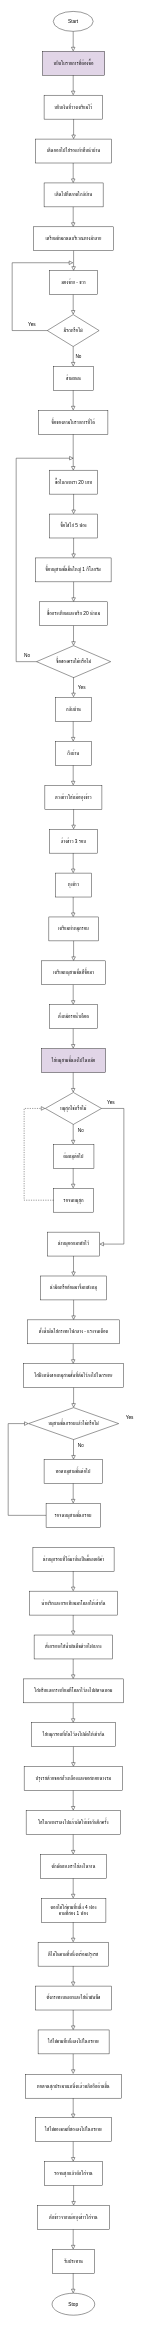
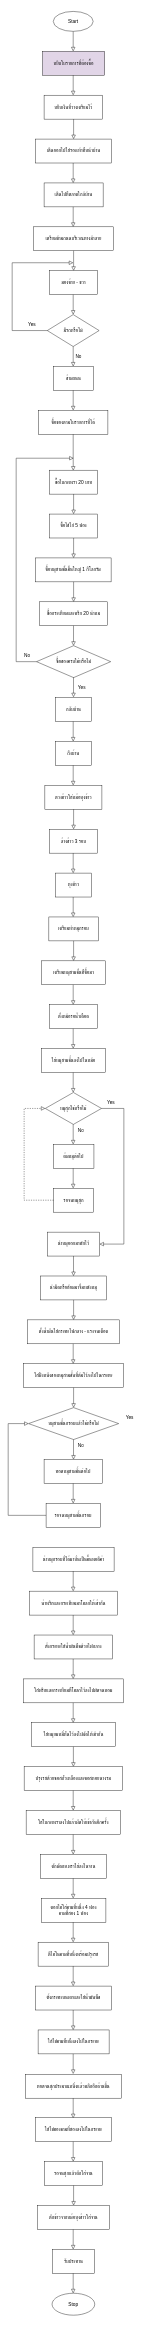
(74, 1060) -> (74, 1060)
(74, 1736) -> (74, 1736)
